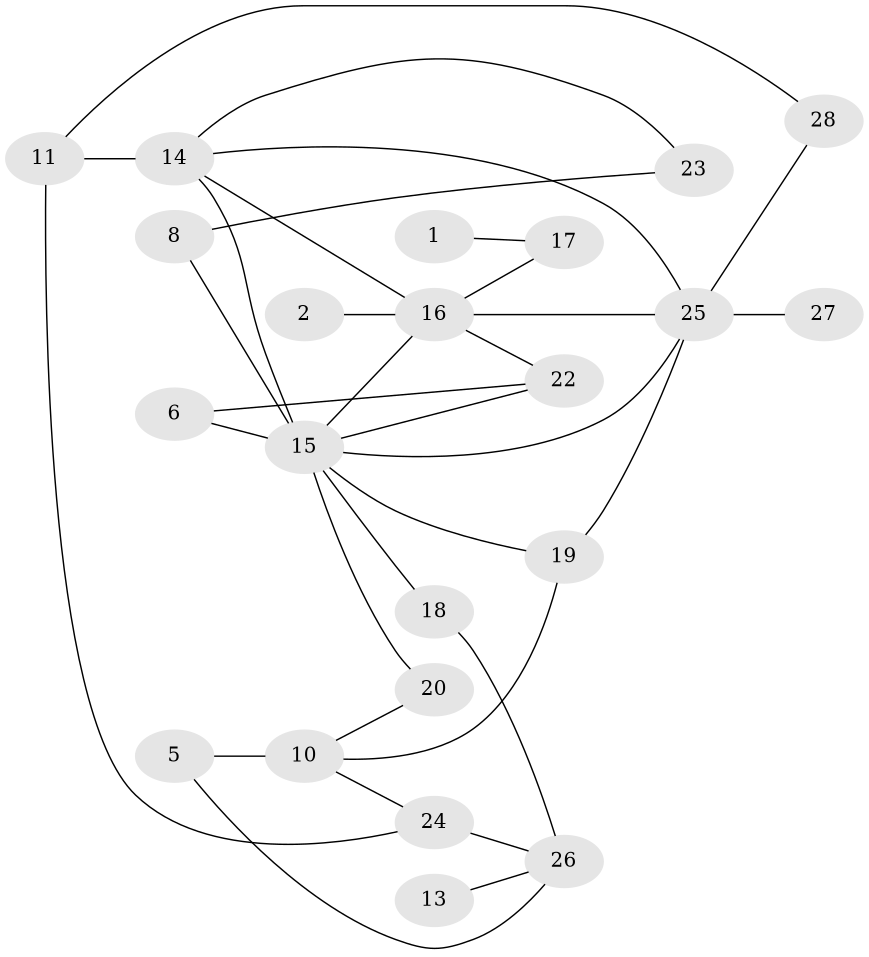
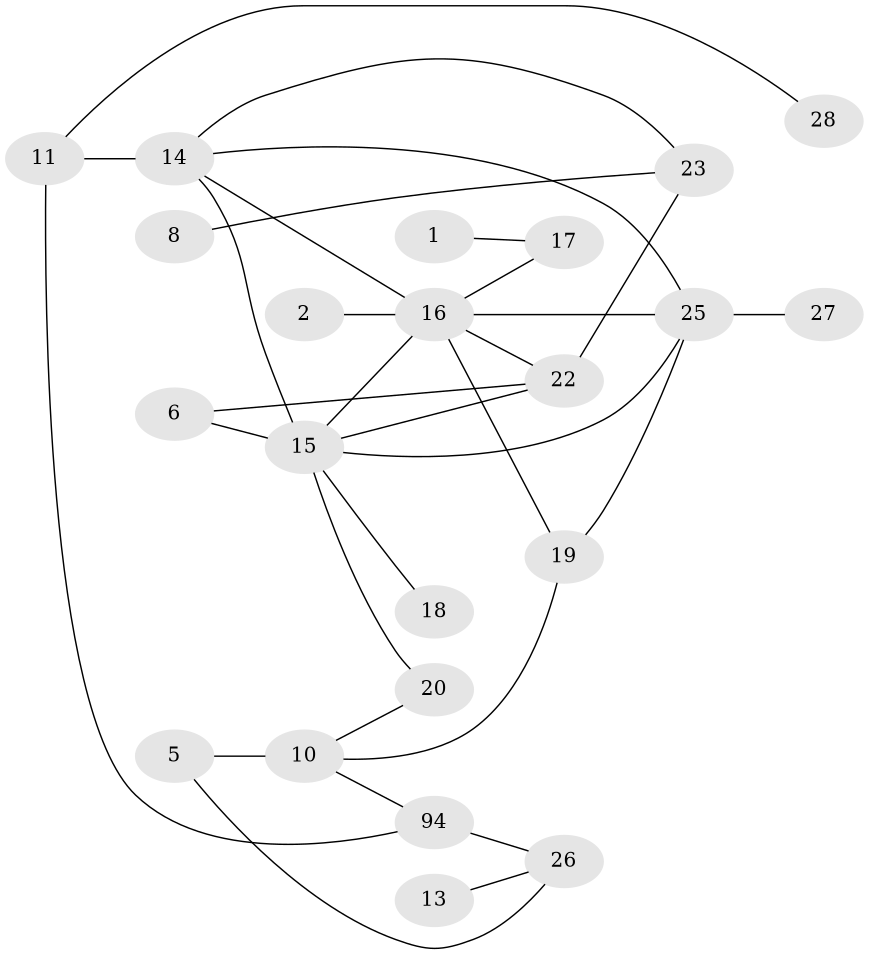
(759, 218) -> none
none -> (629, 276)
(239, 342) -> none
(422, 522) -> (499, 436)
(516, 730) -> none
(434, 823) -> (434, 823)
